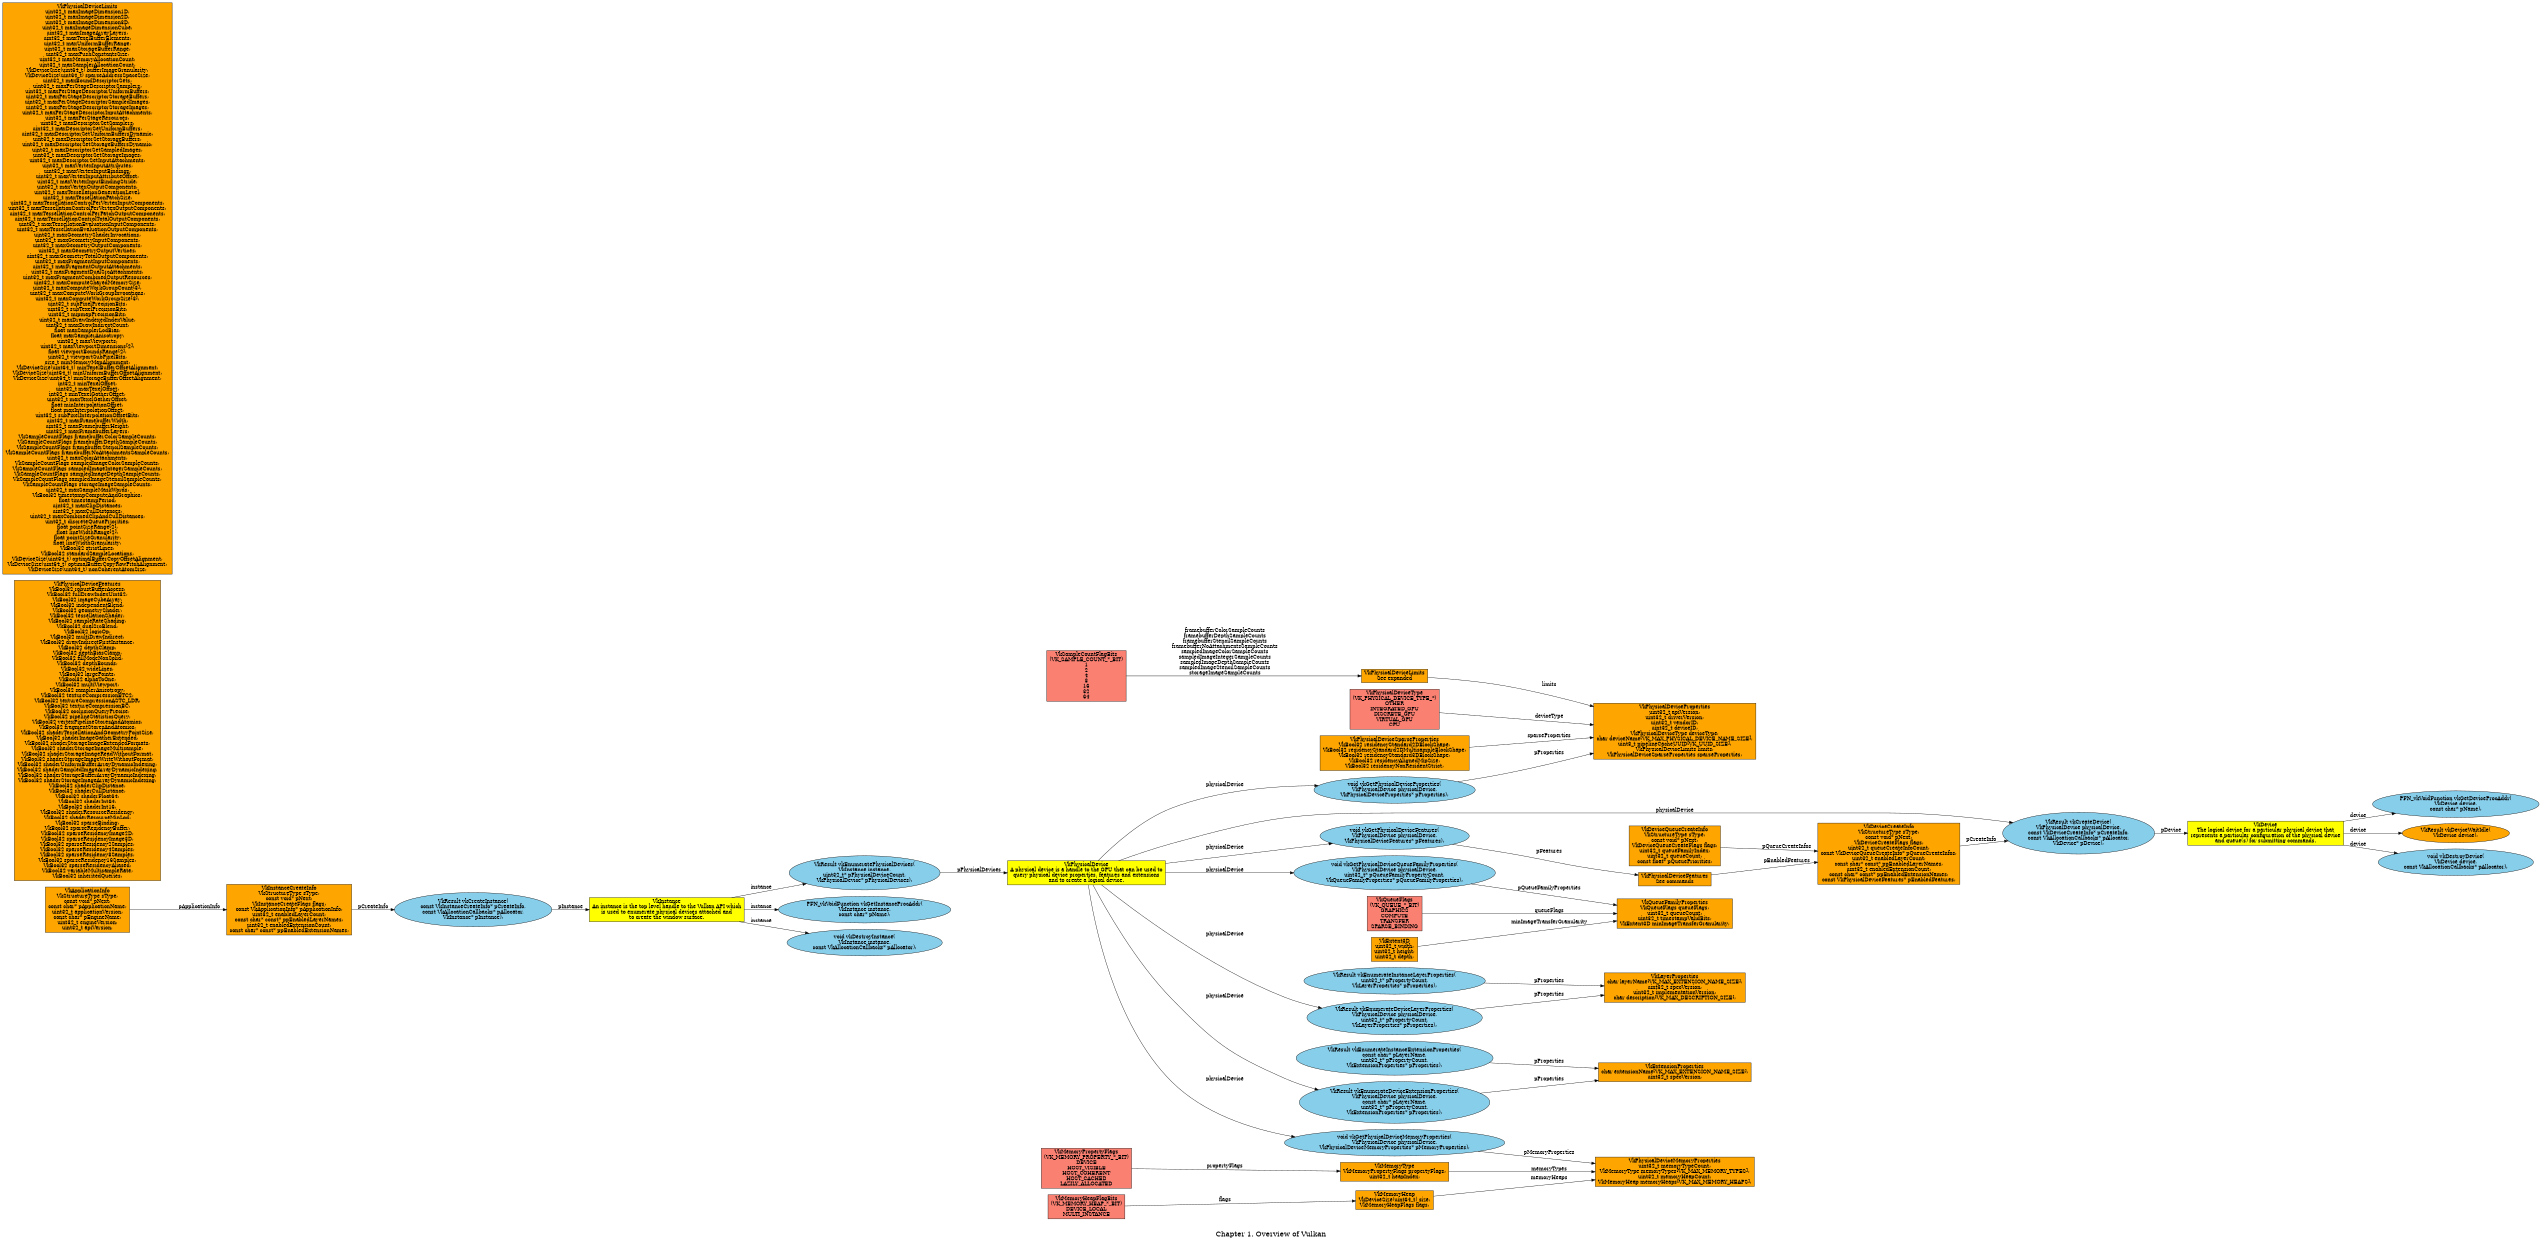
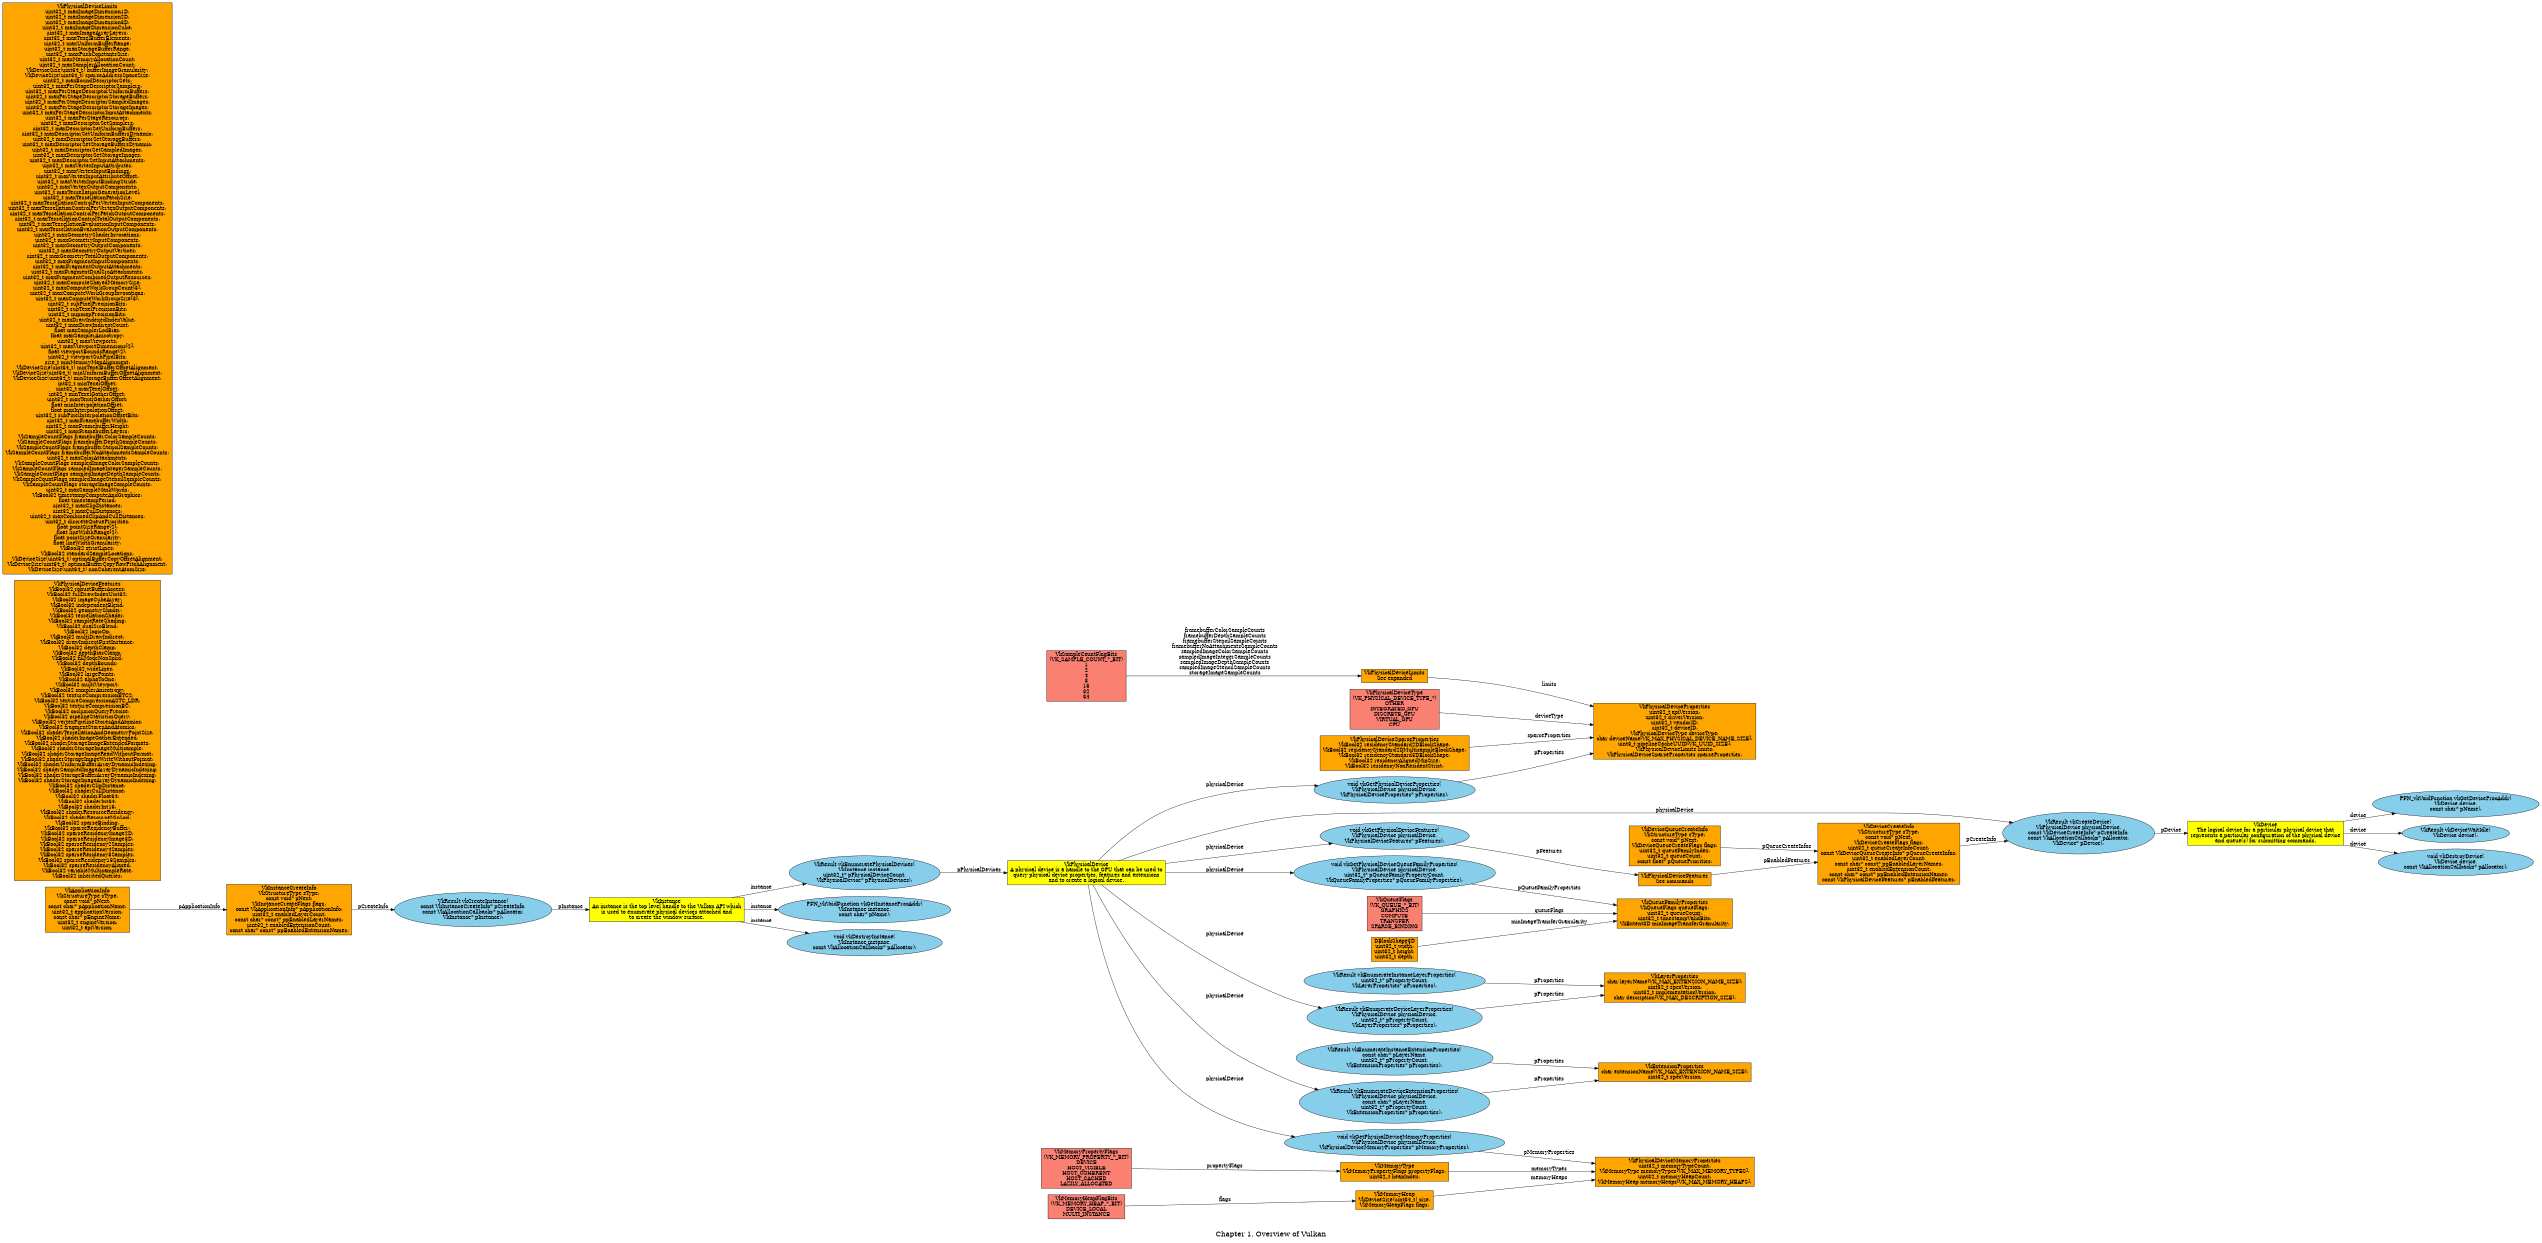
(2456, 833) -> (2456, 833)
(1395, 949) -> (1395, 949)
